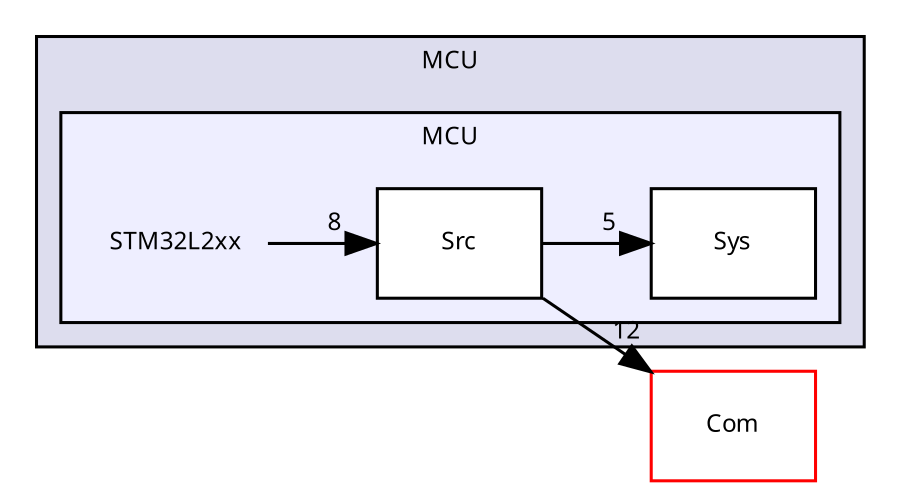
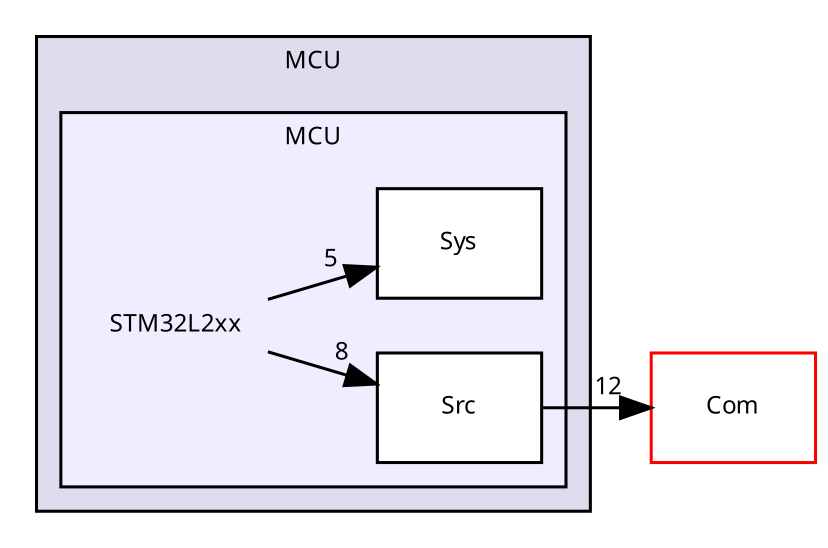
(582, 243) -> (307, 288)
